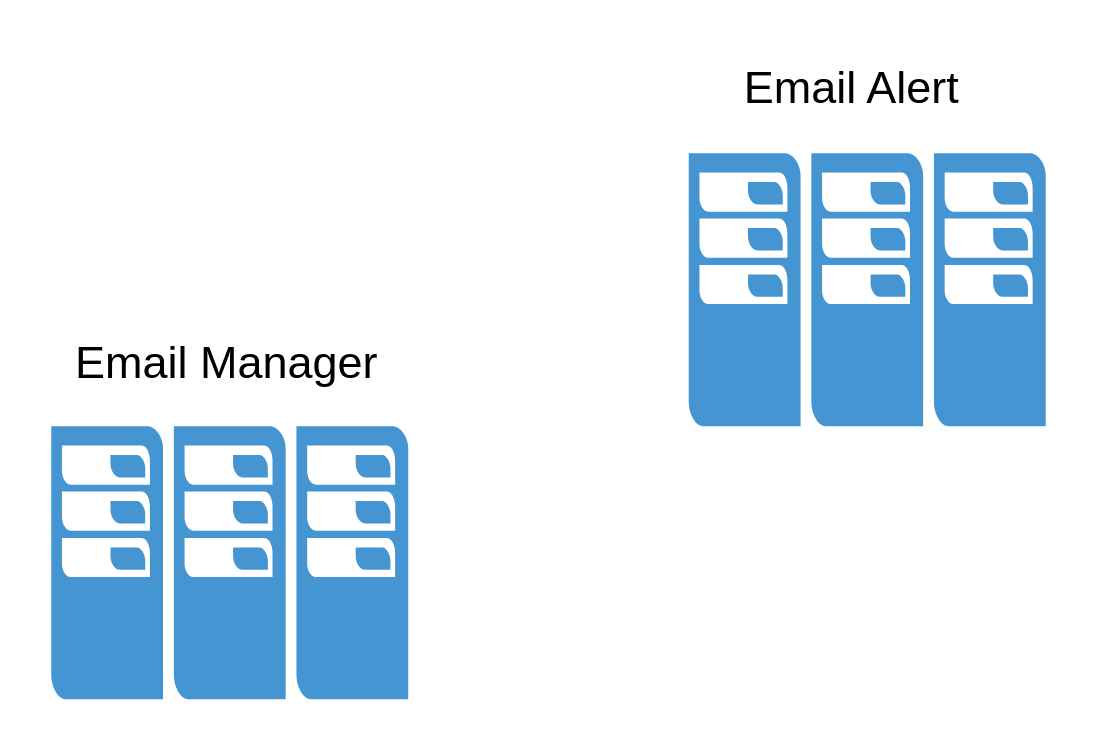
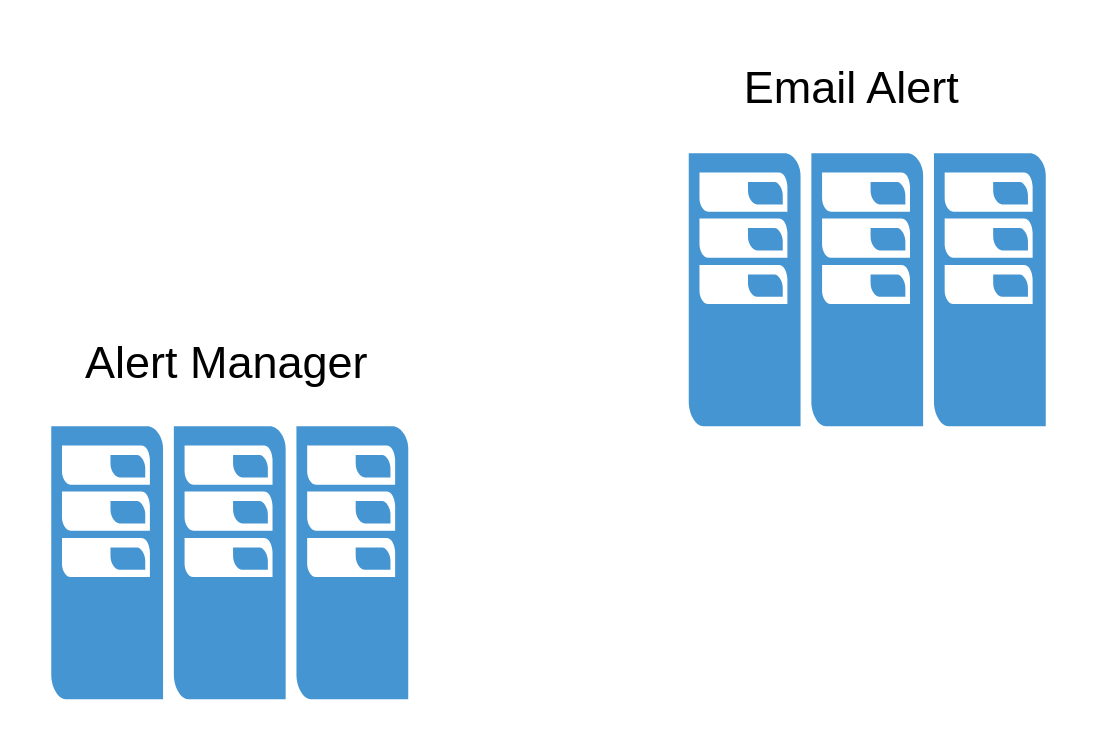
(228, 364) -> (228, 364)
